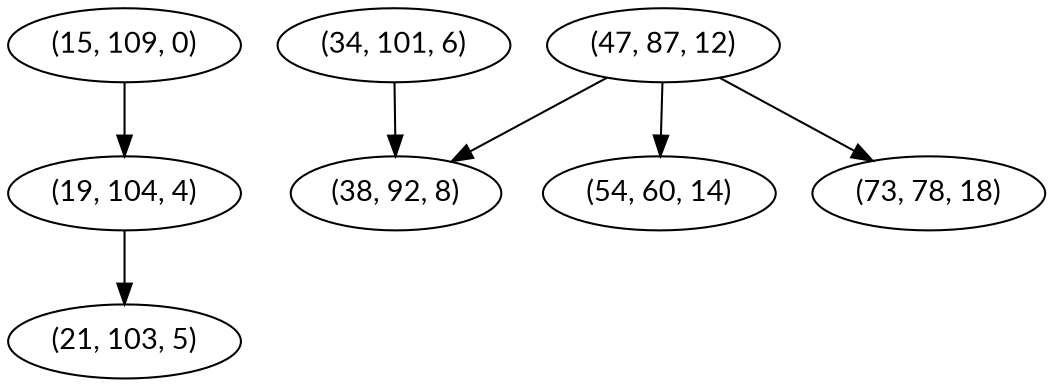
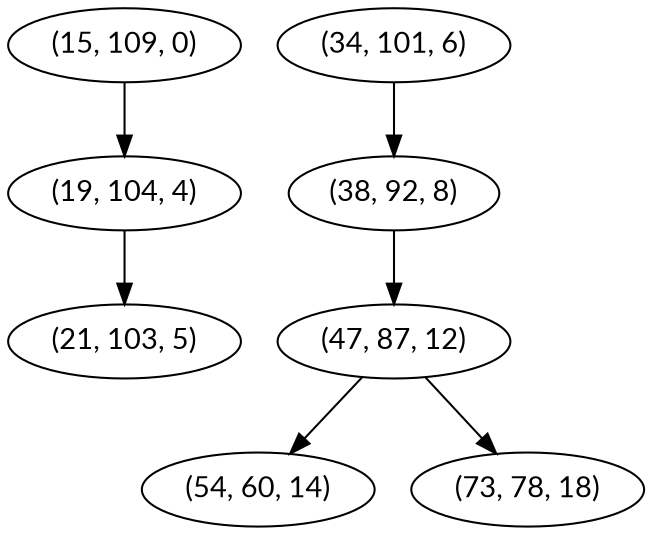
(538, 115) -> (394, 257)
